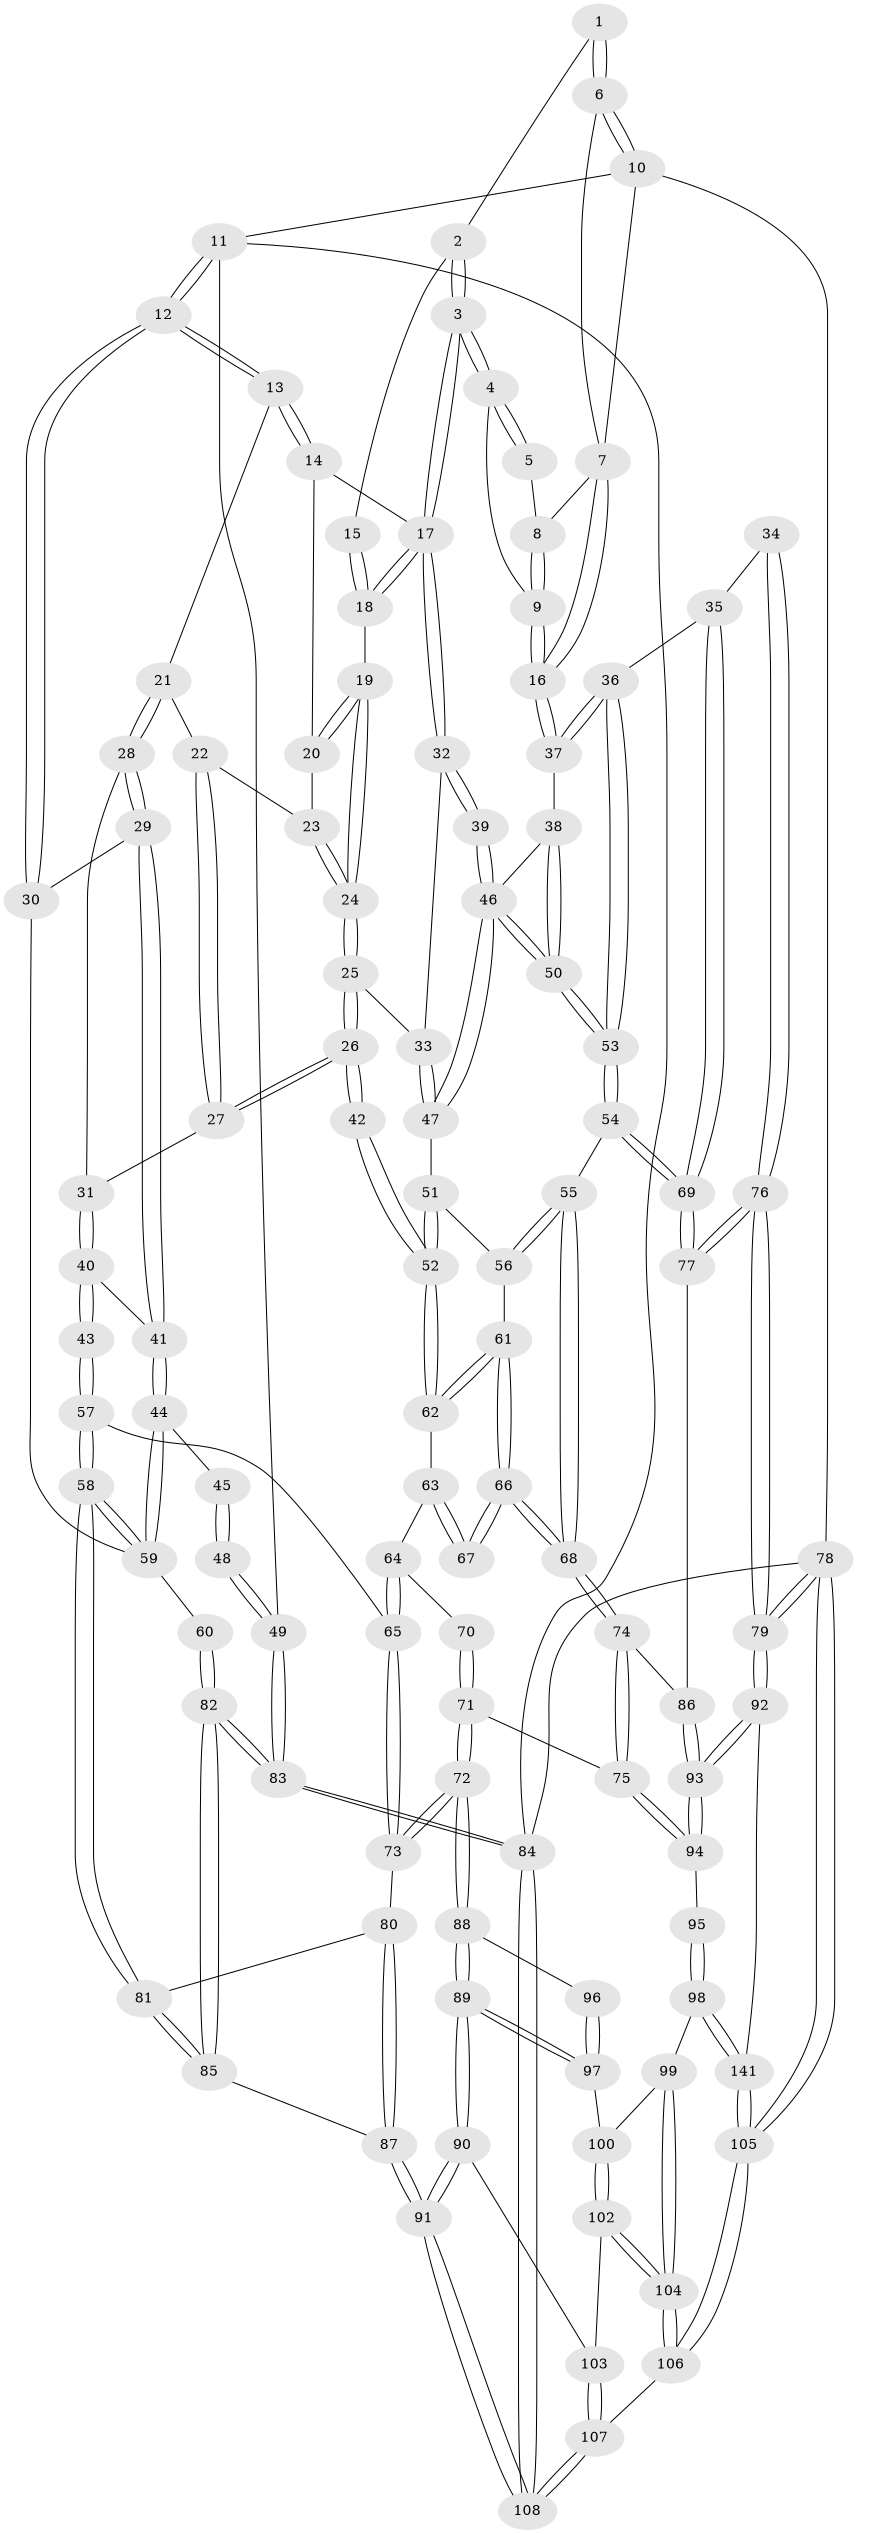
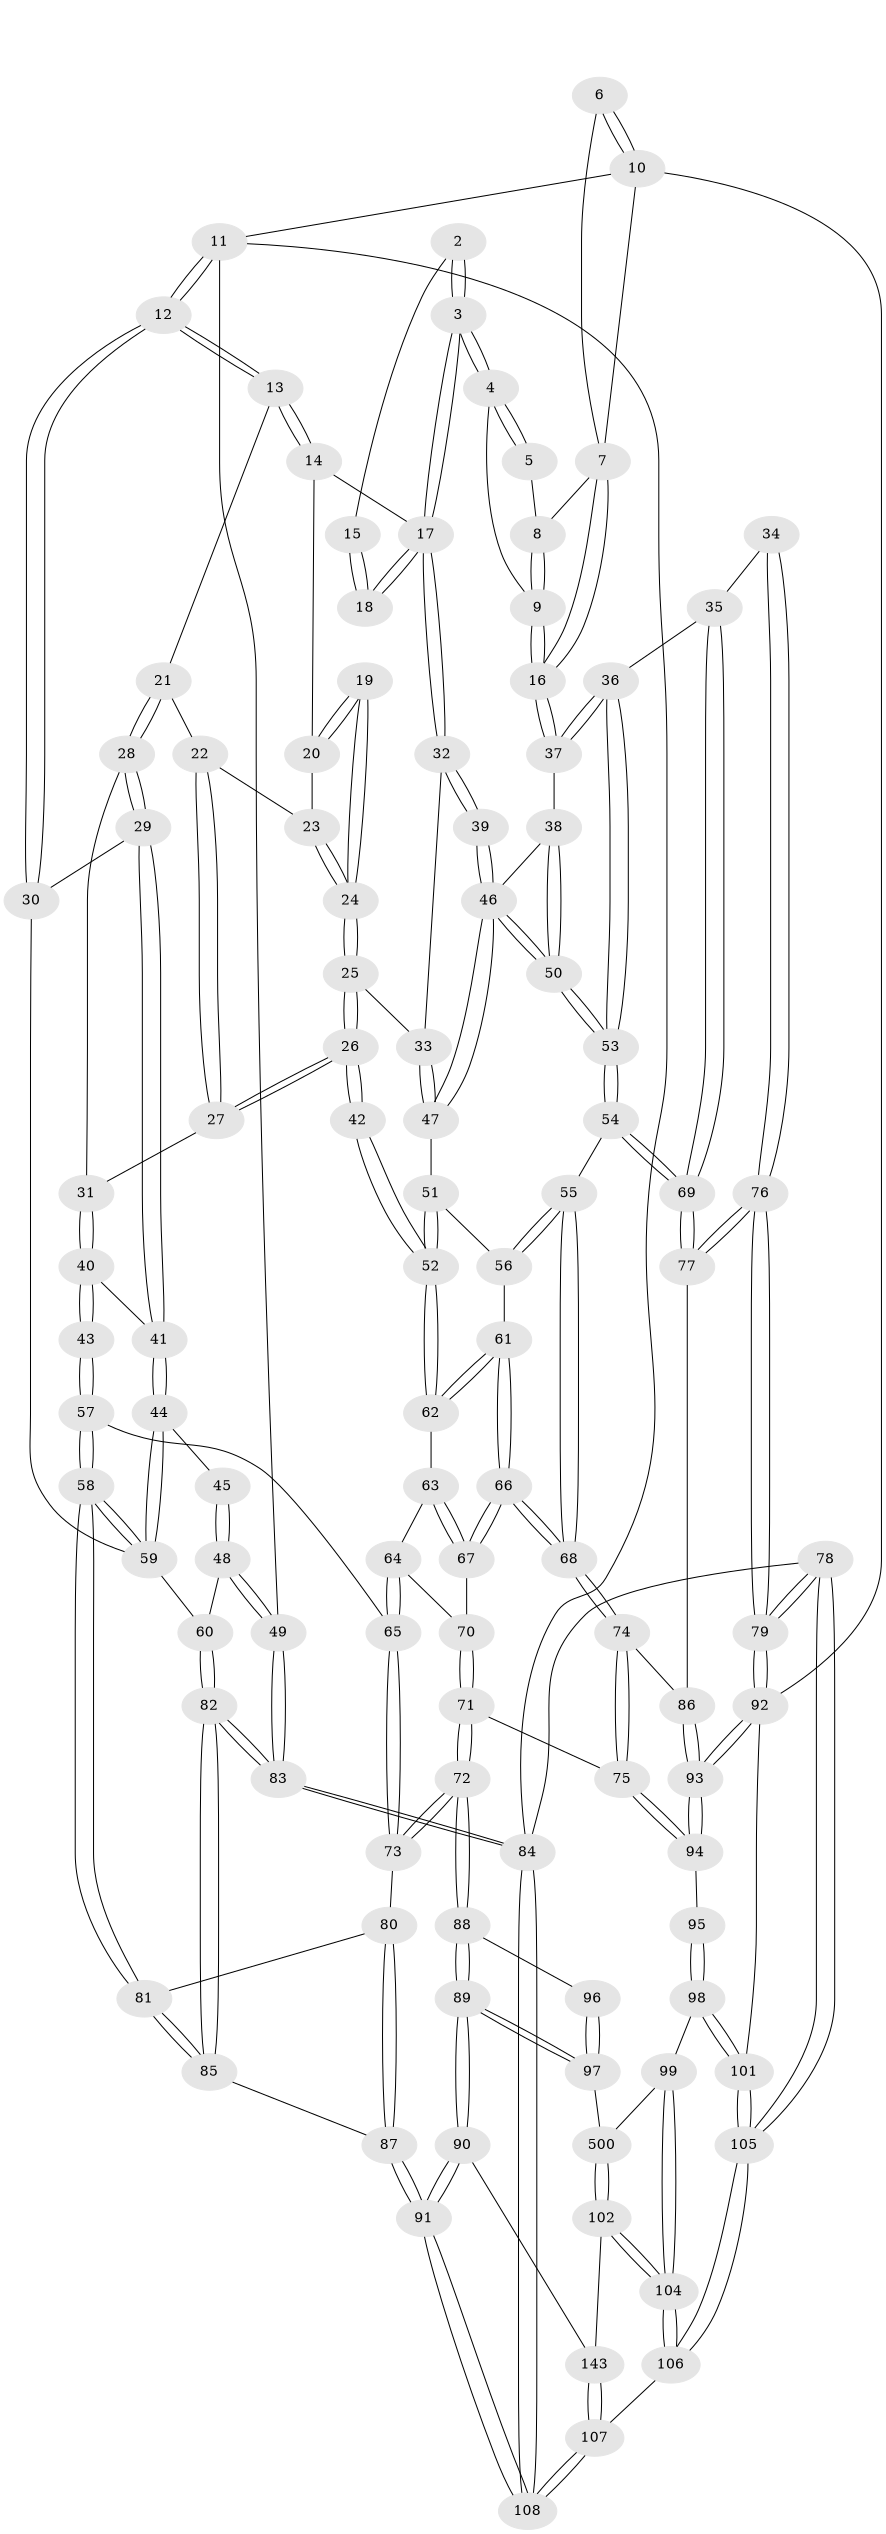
(600, 22) -> none
(365, 645) -> none
(828, 813) -> (881, 884)
none -> (214, 1596)
none -> (467, 1596)
(744, 2072) -> (744, 2072)
(602, 2145) -> (602, 2145)
(595, 2365) -> (595, 2365)
